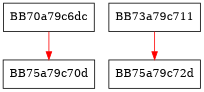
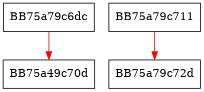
(49, 17) -> (49, 17)
(155, 17) -> (155, 17)
(49, 74) -> (49, 74)
